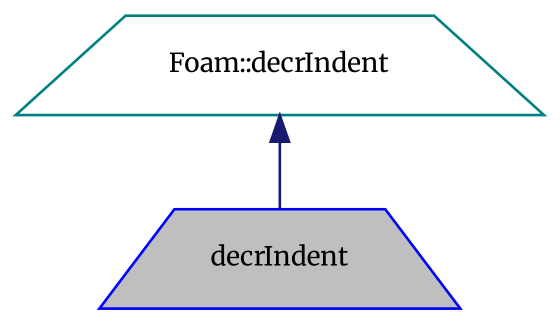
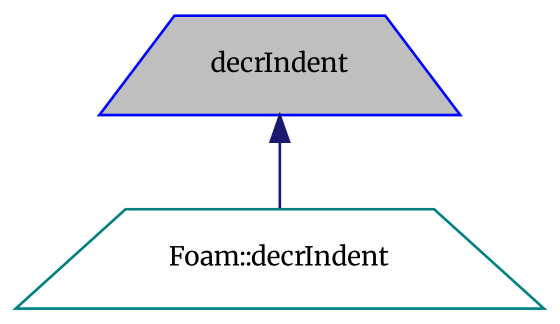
(280, 175) -> (280, 175)
